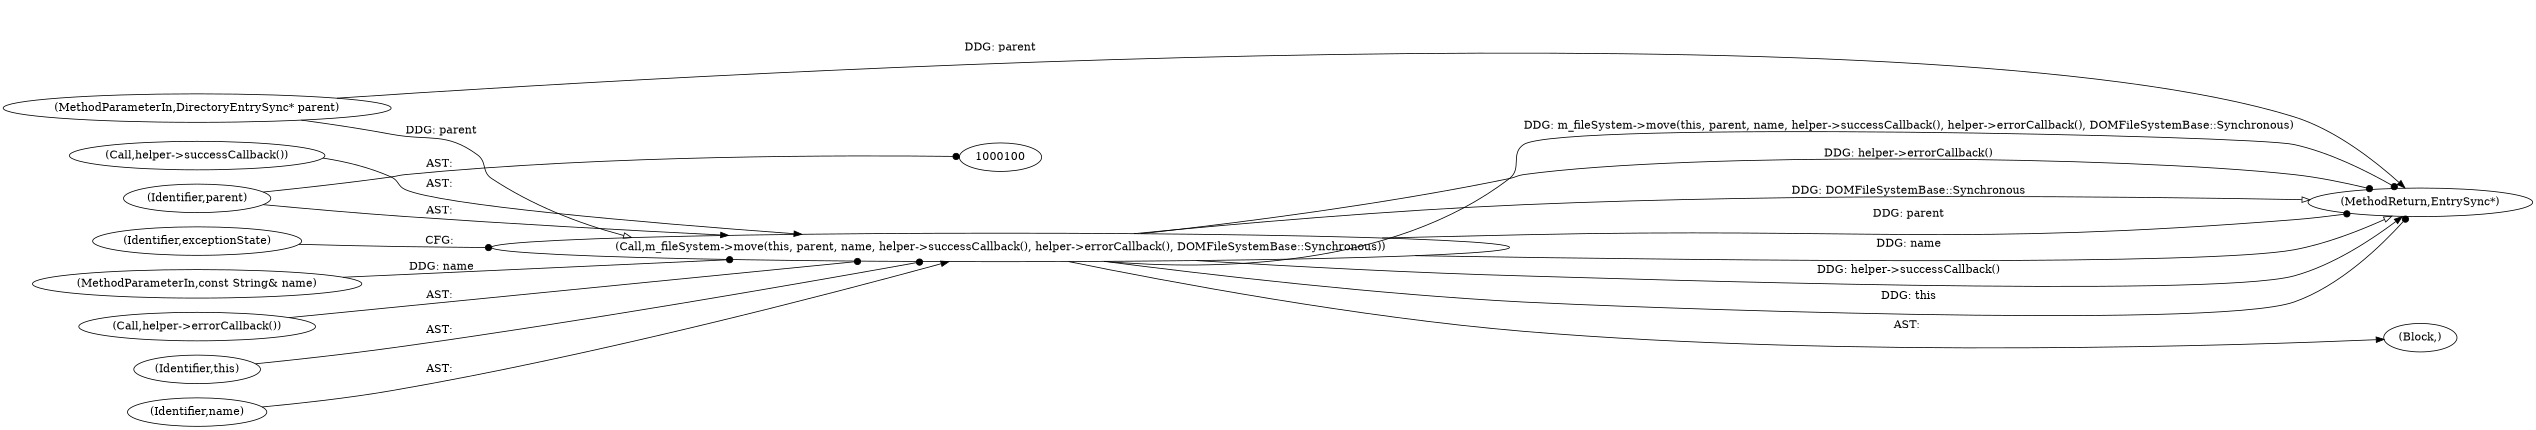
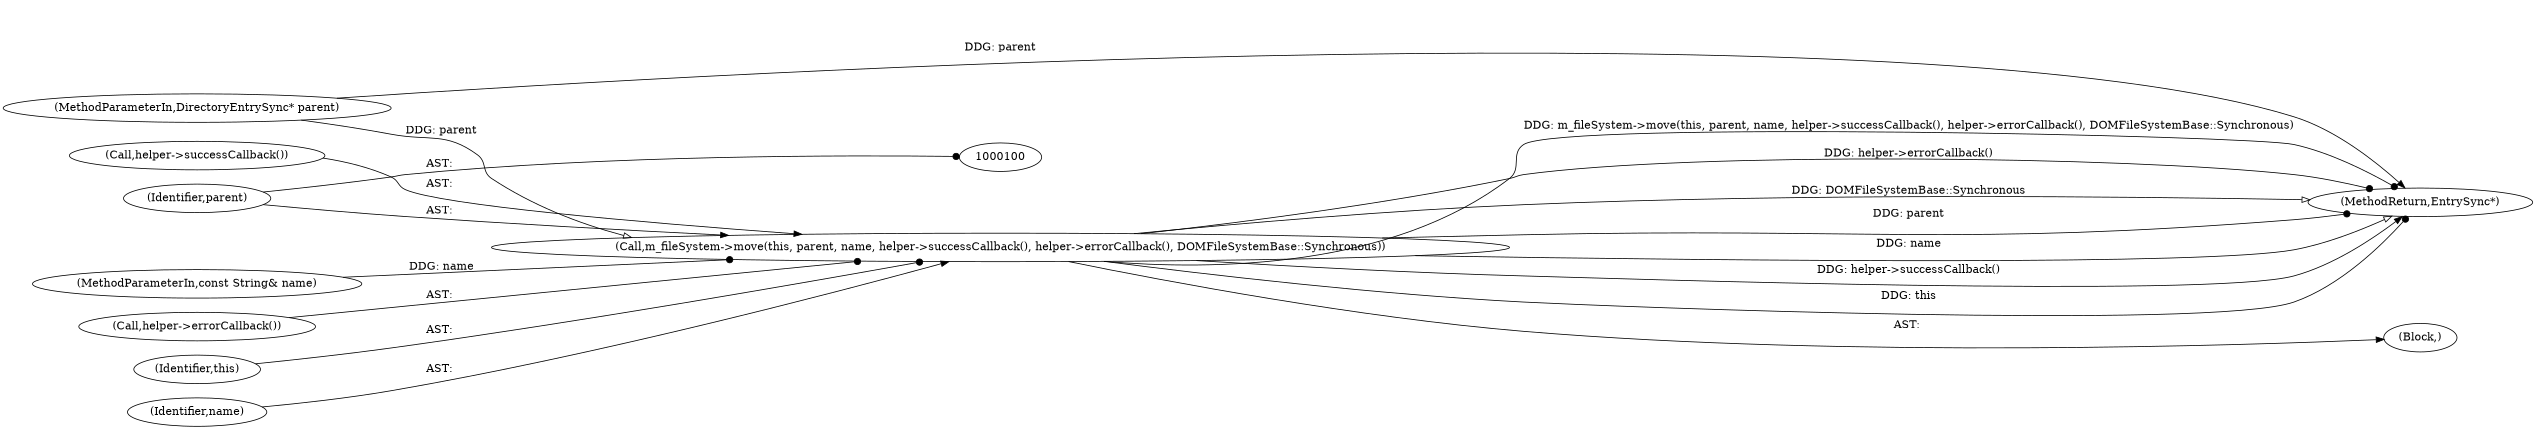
(197, 241) -> none
